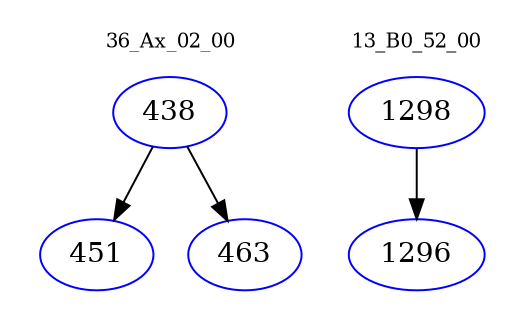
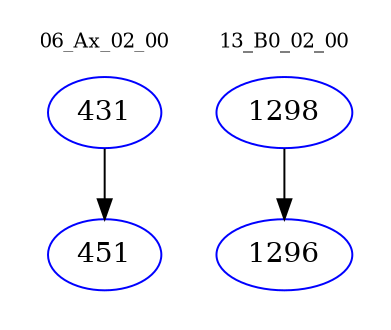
(171, 42) -> (105, 42)
(417, 42) -> (284, 42)
(170, 113) -> (105, 113)
(245, 255) -> none
